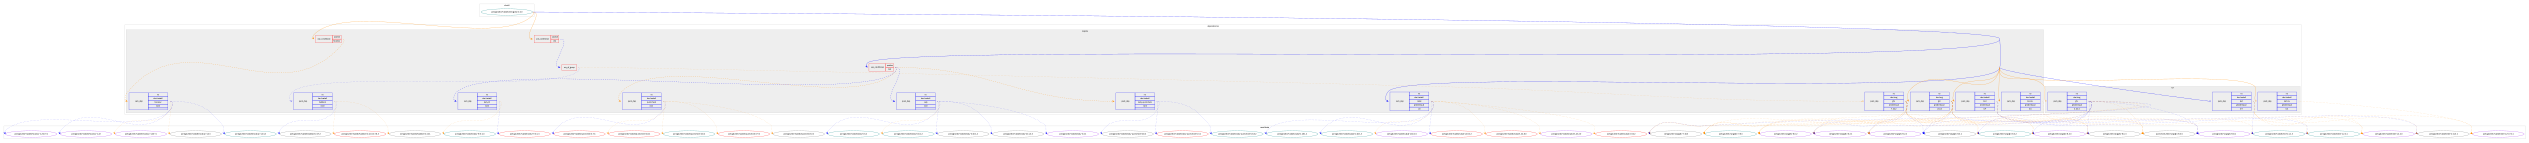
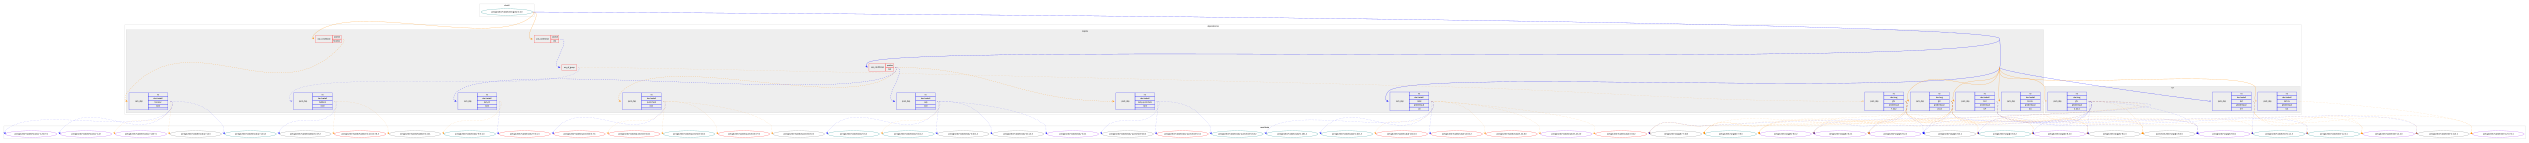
(1402, 134) -> (1402, 134)
